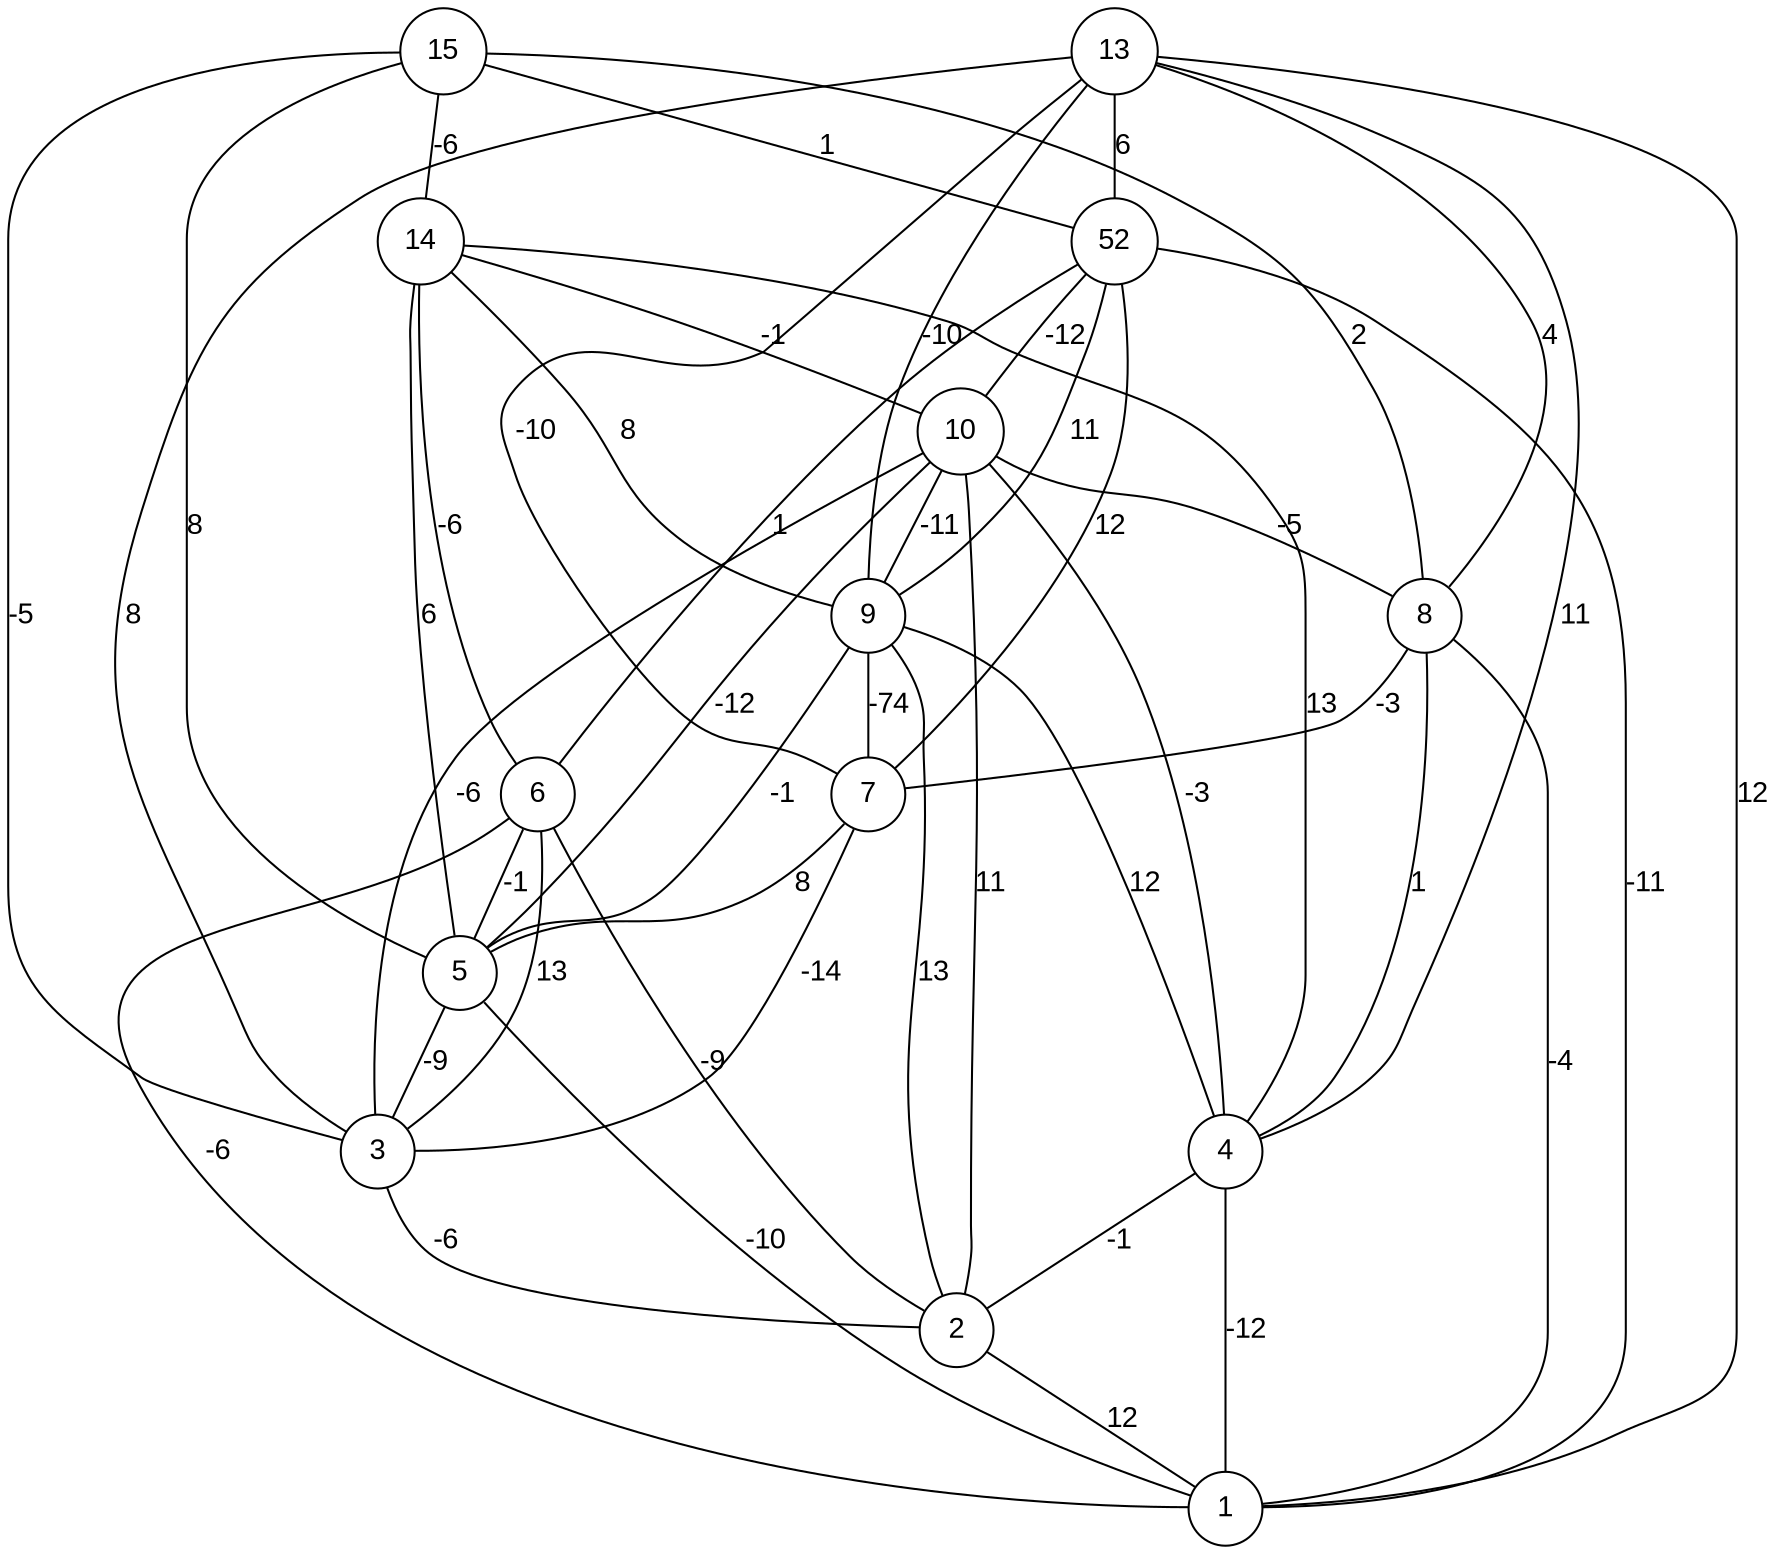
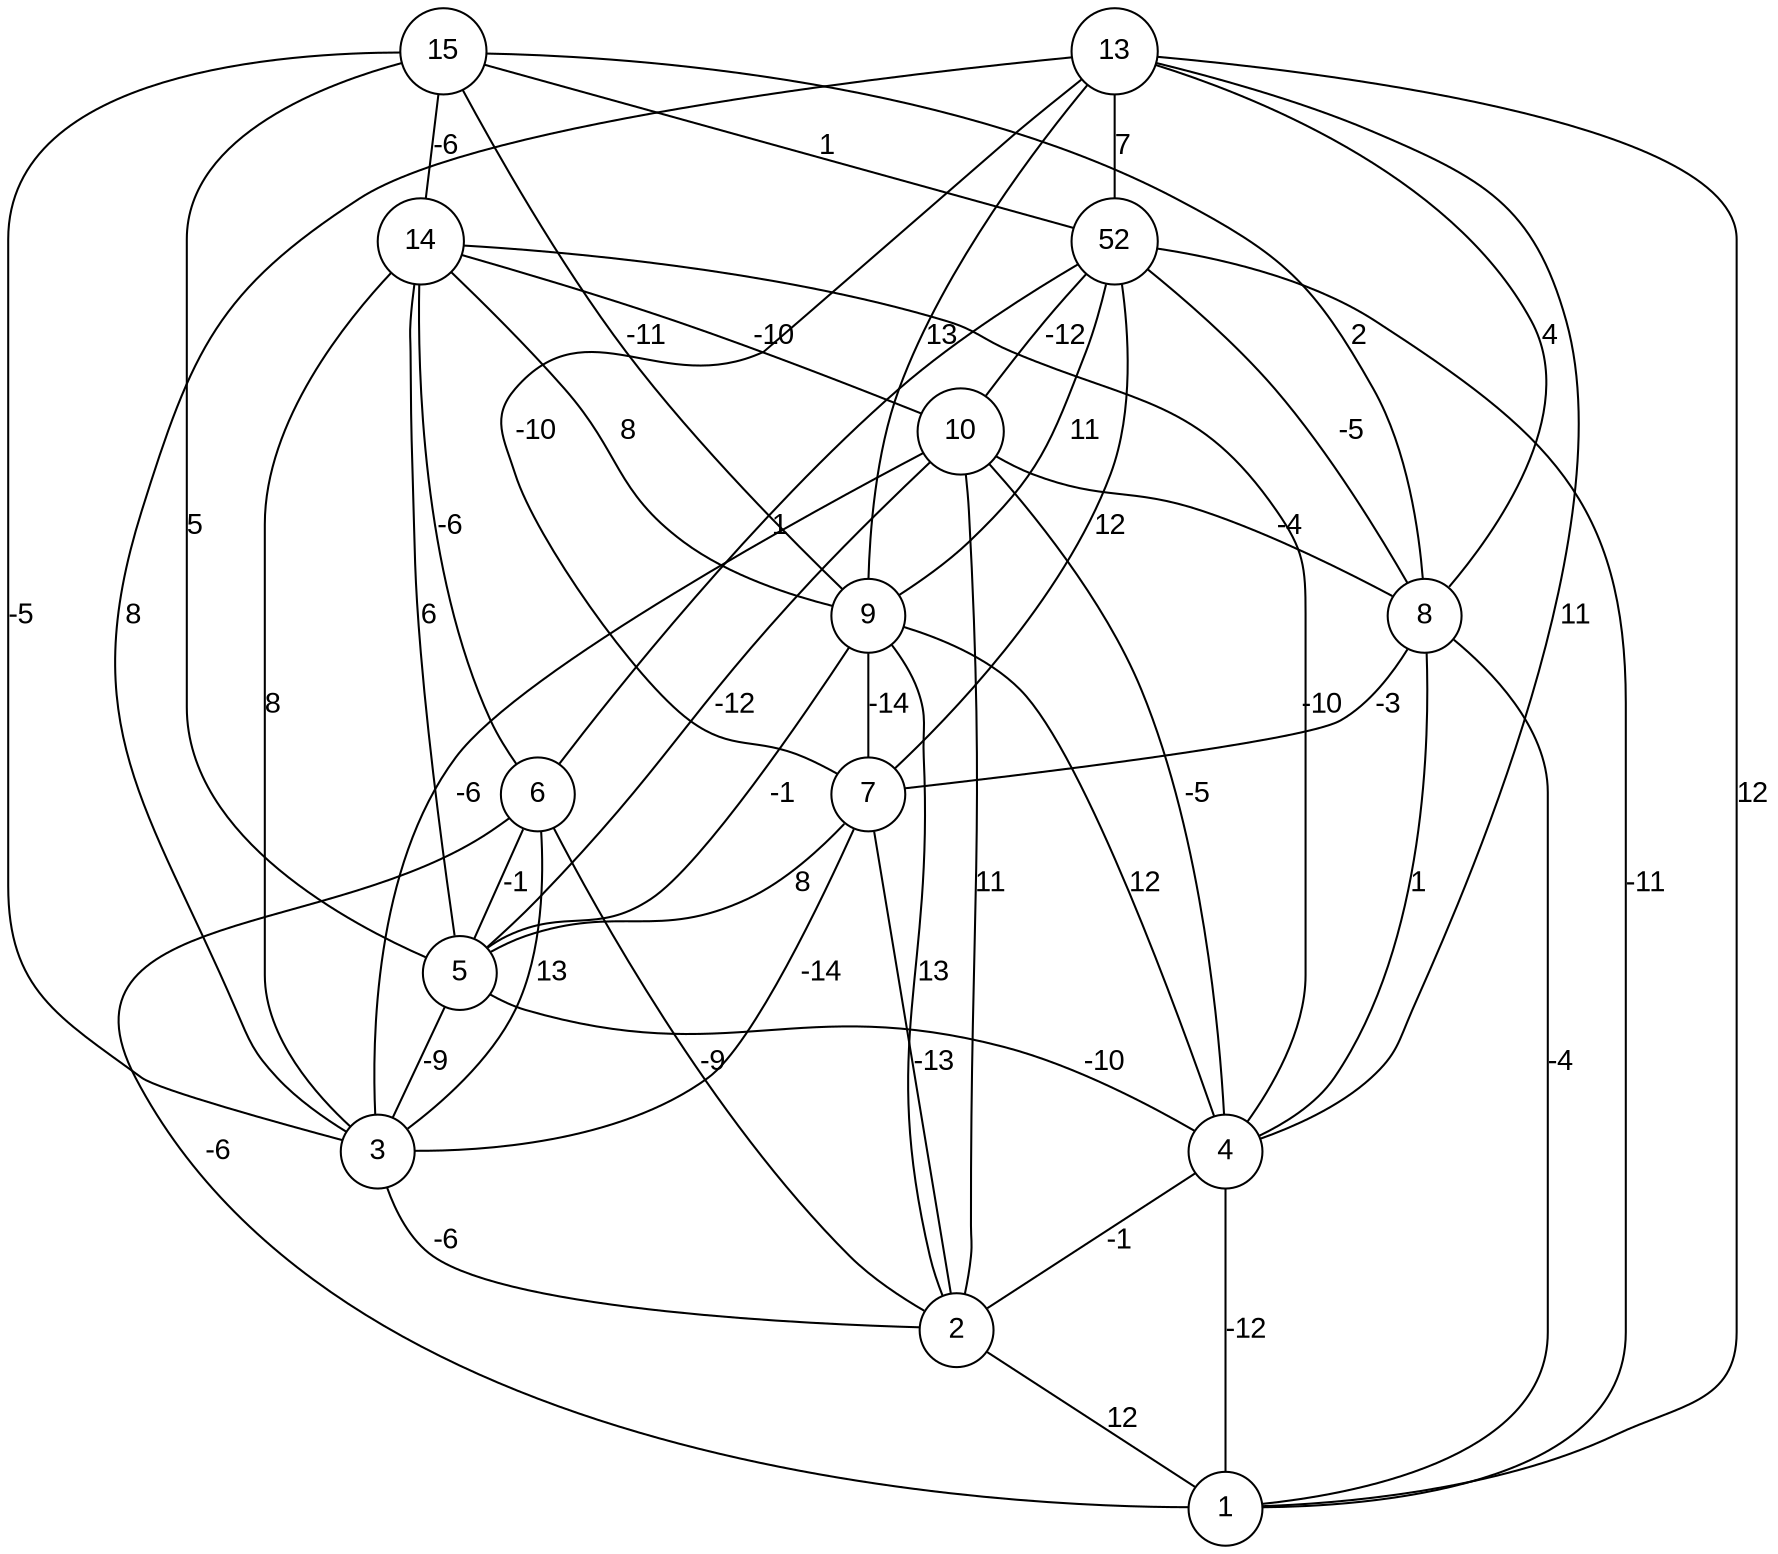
(1123, 146) -> (1123, 146)
(774, 336) -> (774, 336)
(942, 336) -> (942, 336)
none -> (1294, 412)
(913, 526) -> (611, 331)
(195, 527) -> (195, 527)
(1290, 527) -> (1290, 527)
none -> (265, 695)
(889, 705) -> (889, 705)
(1322, 705) -> (1322, 705)
(1198, 794) -> (1198, 794)
none -> (922, 1120)
(804, 1299) -> (849, 1027)
